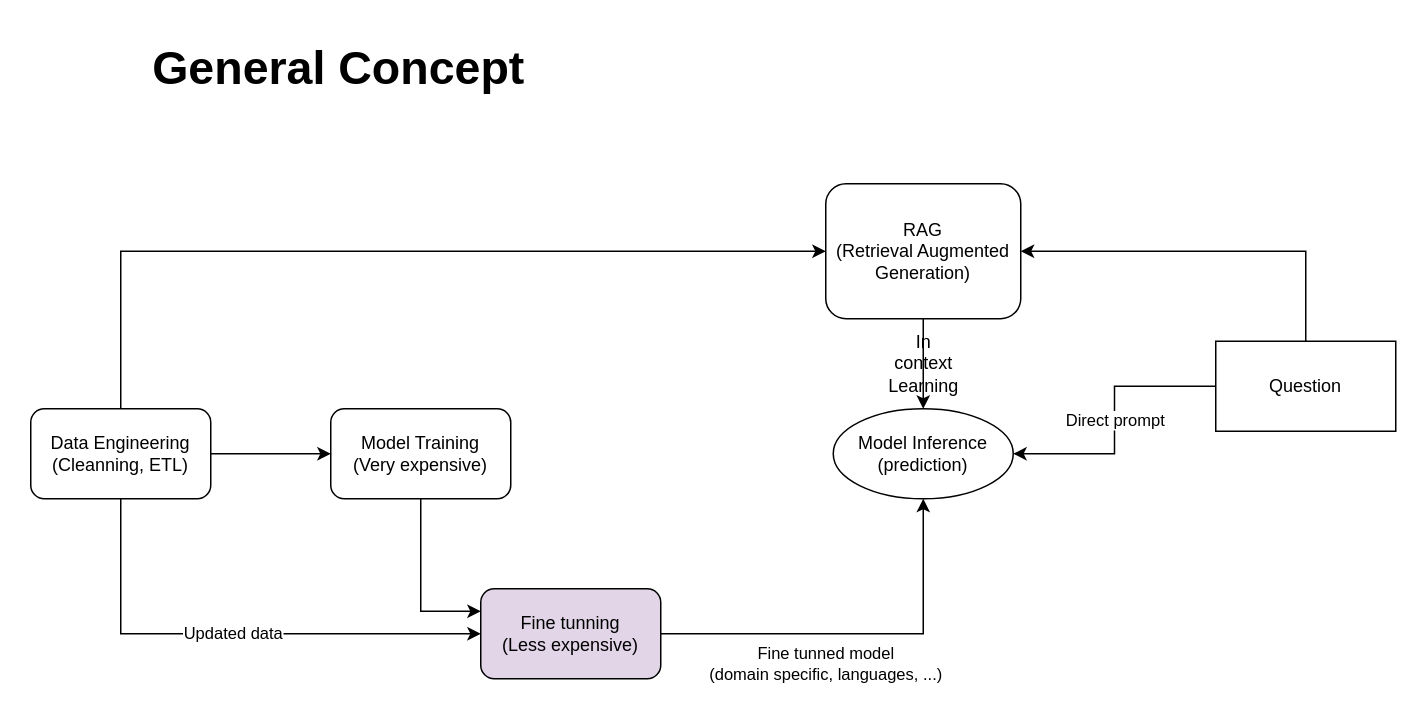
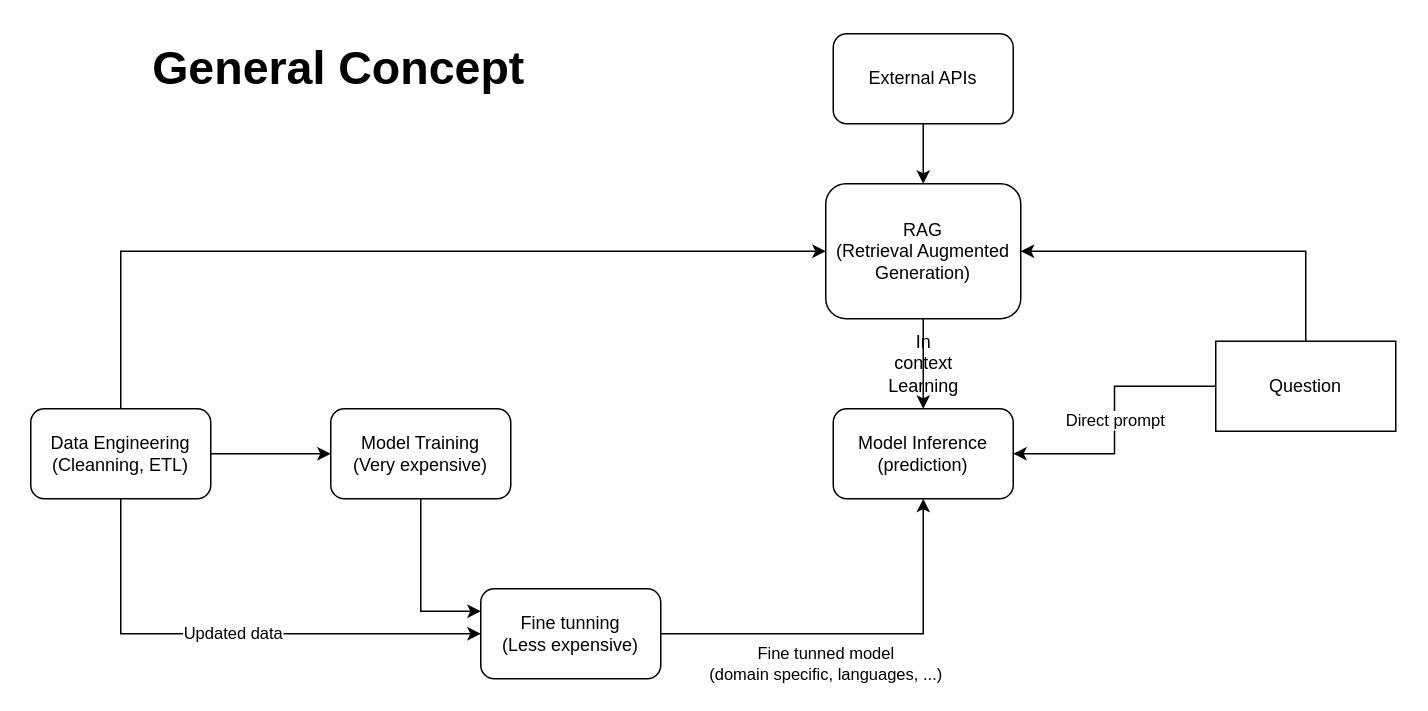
none -> (923, 79)
none -> (923, 149)
(923, 454) -> (923, 454)
(571, 634) -> (571, 634)
